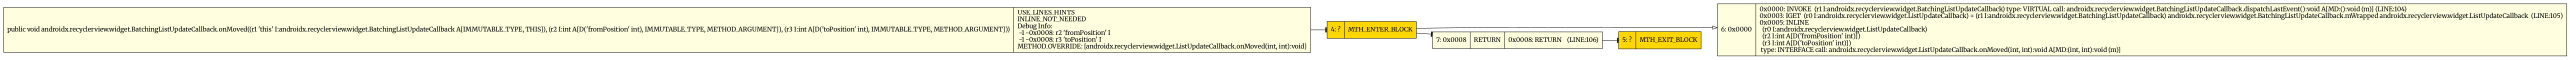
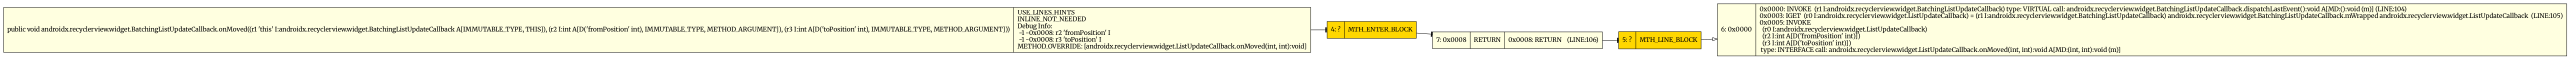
(1786, 23) -> (1787, 23)
(1565, 28) -> (1707, 39)
(1668, 40) -> (1668, 40)
